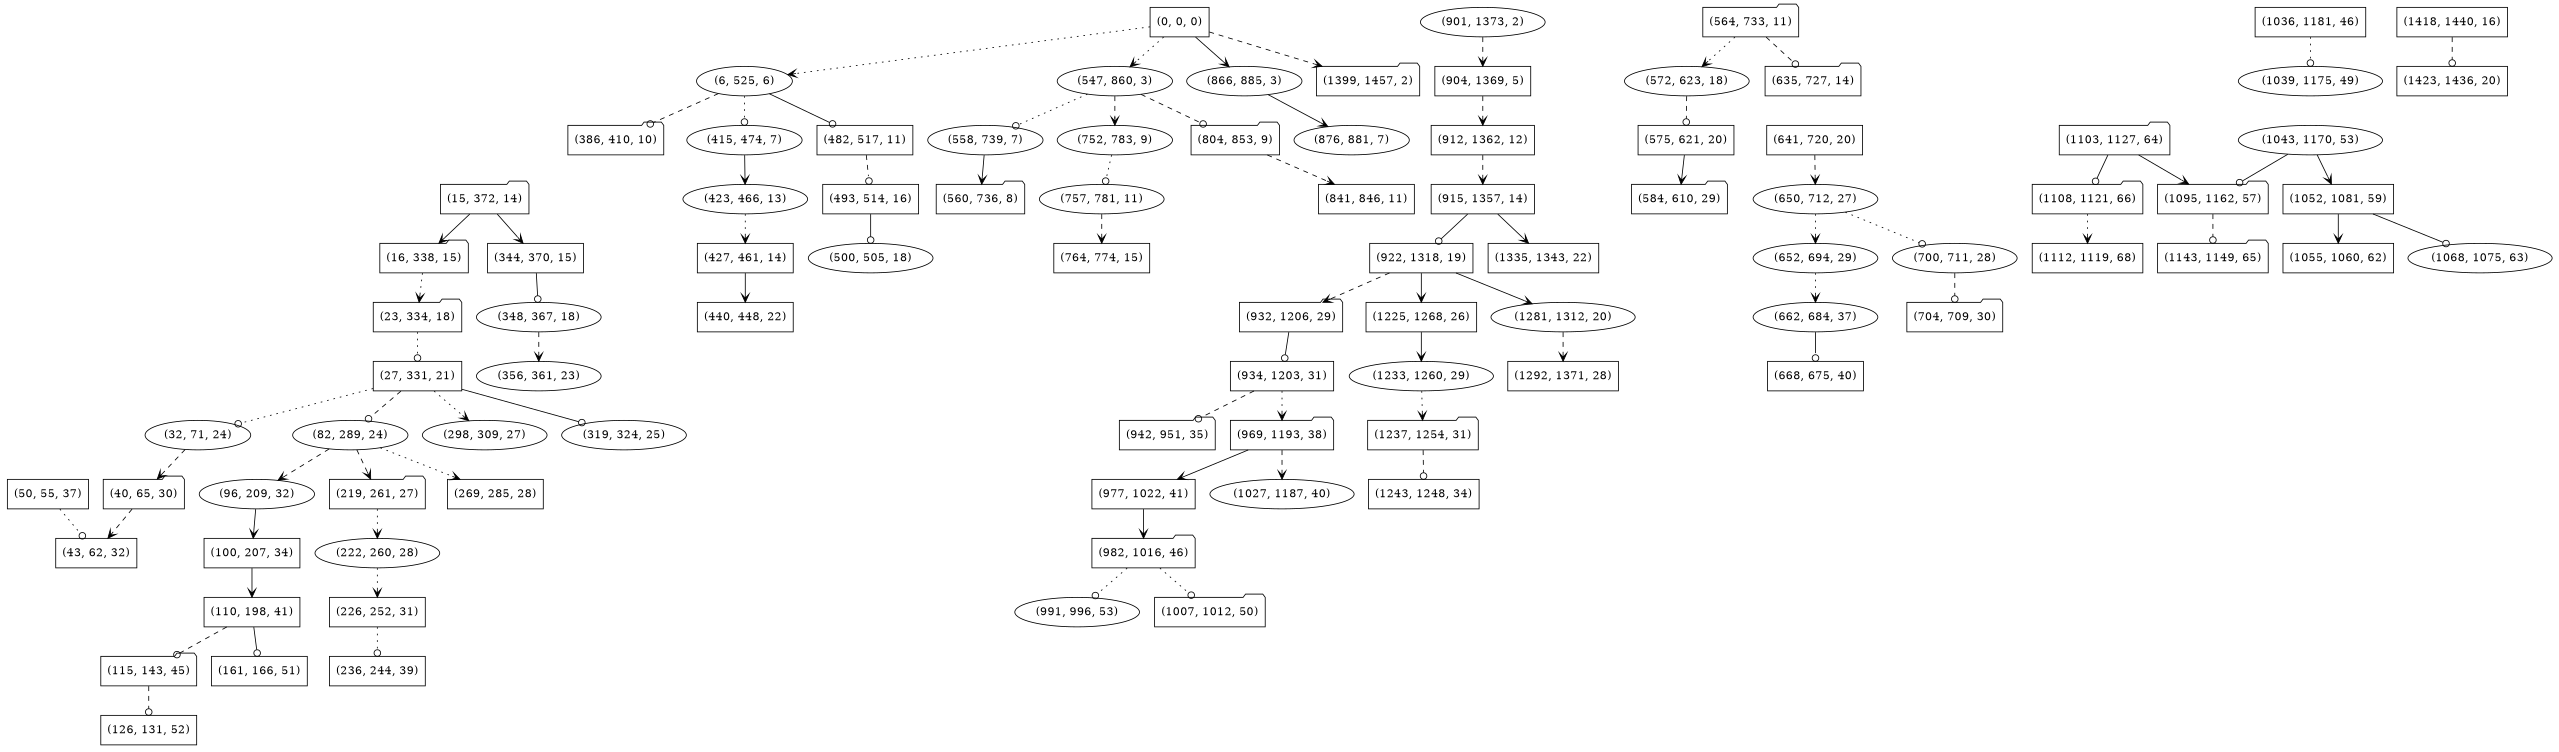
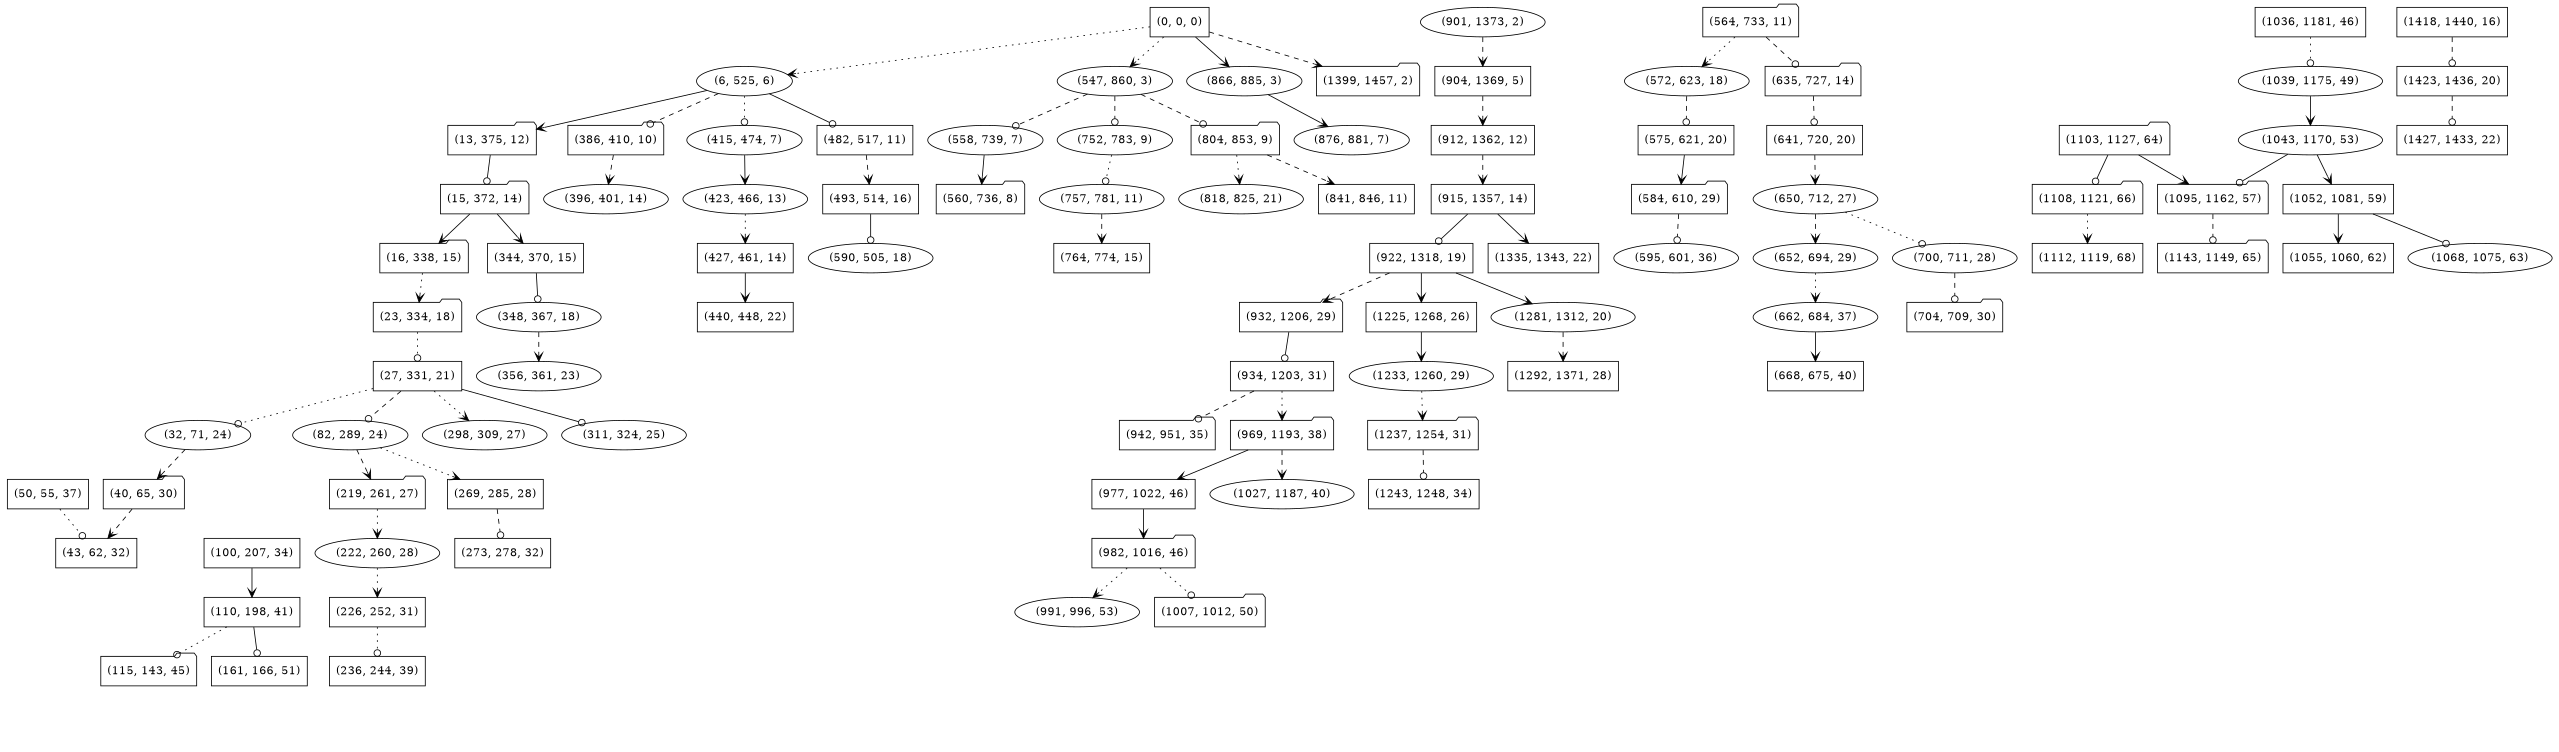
(1115, 107) -> (1115, 107)
none -> (1814, 107)
none -> (2310, 107)
(1053, 109) -> (1053, 109)
none -> (492, 140)
none -> (2452, 140)
(867, 166) -> (867, 166)
none -> (606, 199)
none -> (1241, 199)
(1815, 225) -> (1815, 225)
(871, 258) -> (871, 258)
none -> (1676, 258)
(1815, 343) -> (1815, 343)
(624, 435) -> (624, 435)
(257, 494) -> none
(1144, 494) -> (1144, 494)
none -> (503, 553)
(1113, 580) -> (1113, 580)
(203, 640) -> (203, 640)
(149, 730) -> none
